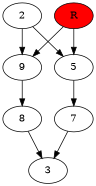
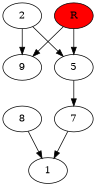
(22, 90) -> none
(48, 171) -> (48, 171)
